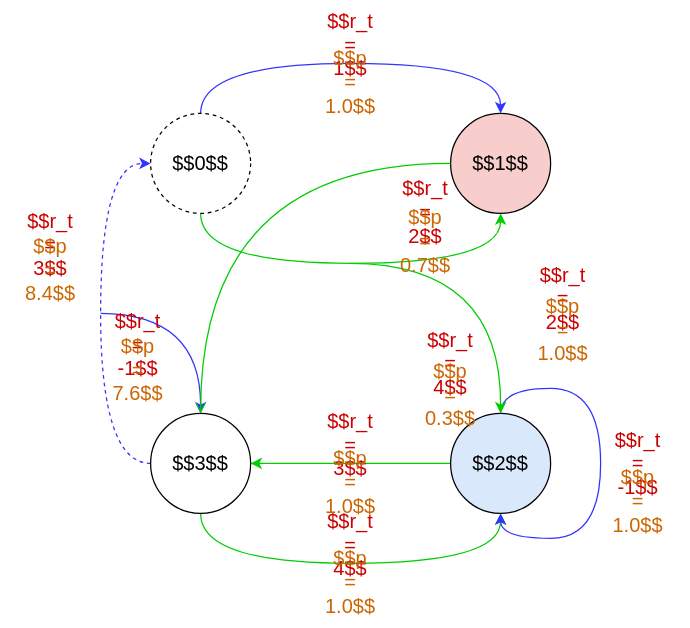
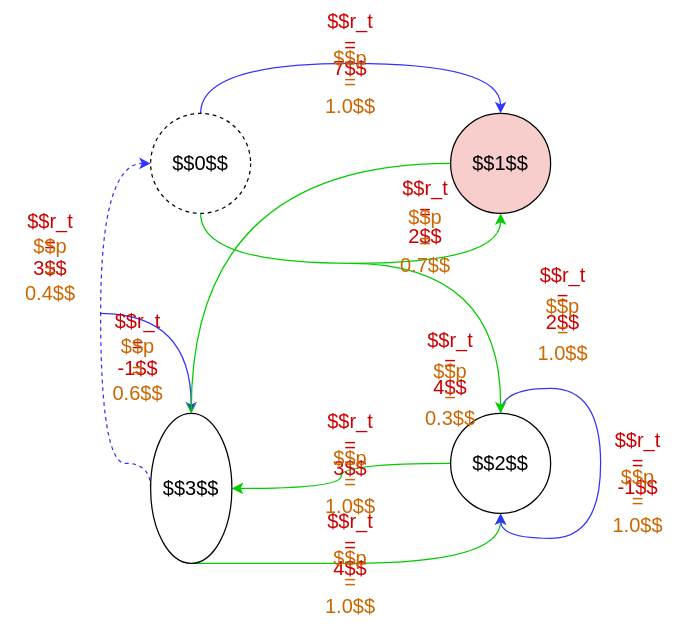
(351, 44) -> (351, 44)
(51, 269) -> (51, 269)
(138, 369) -> (138, 369)
(201, 463) -> (191, 488)
(501, 463) -> (501, 463)
